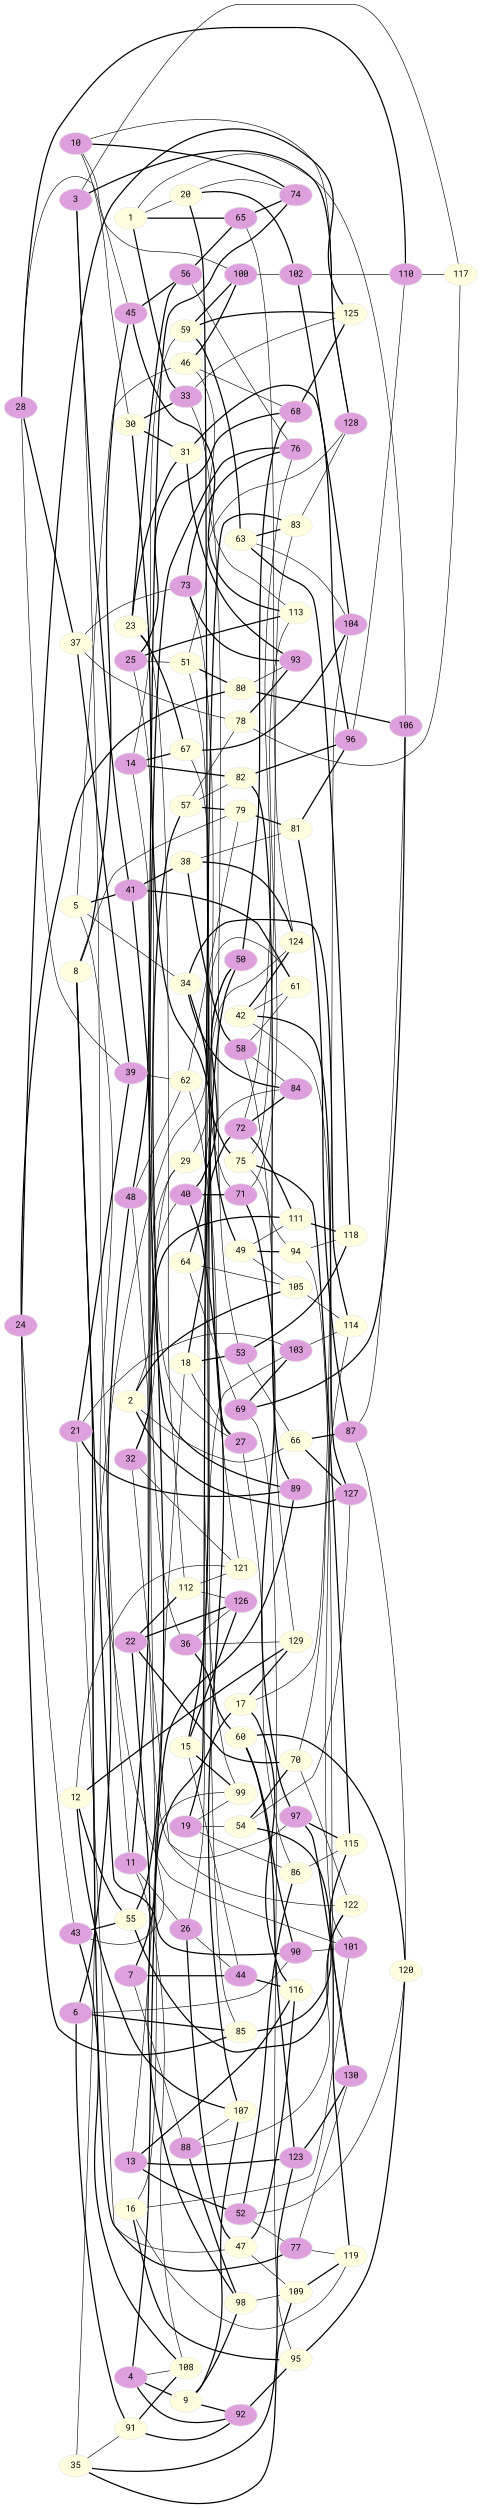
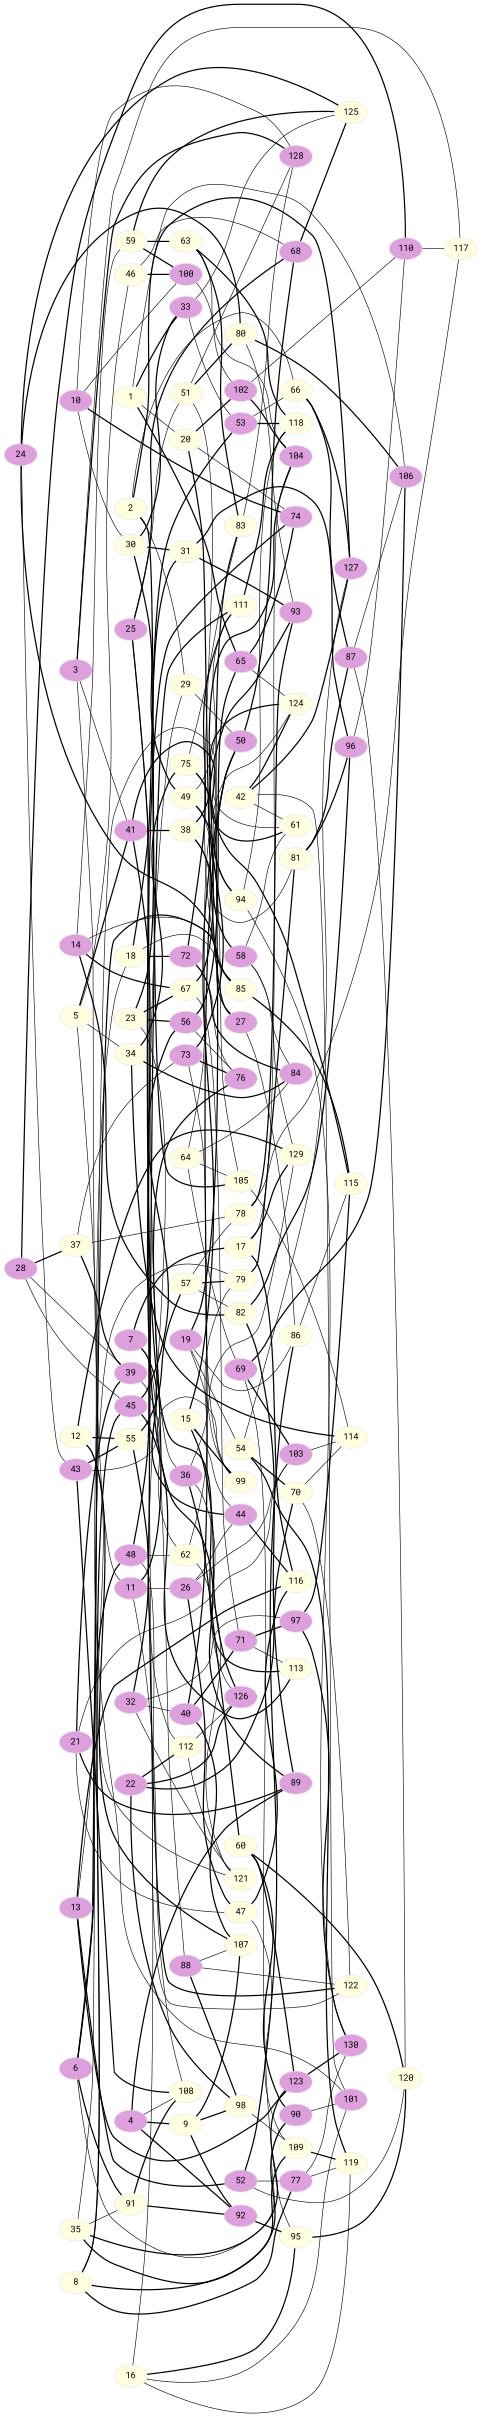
(95, 546) -> (103, 750)
(227, 560) -> none
